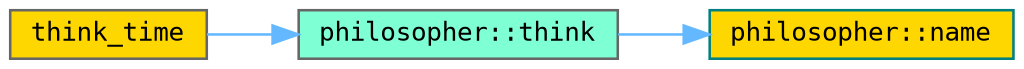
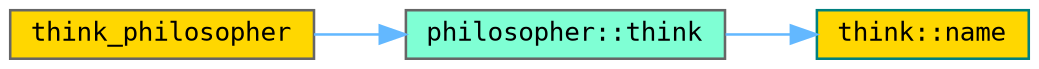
(108, 34) -> (162, 34)
(862, 34) -> (923, 34)
